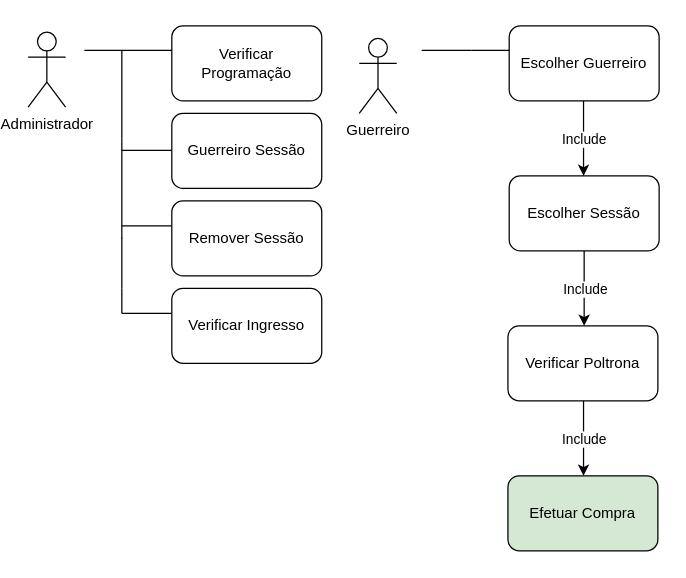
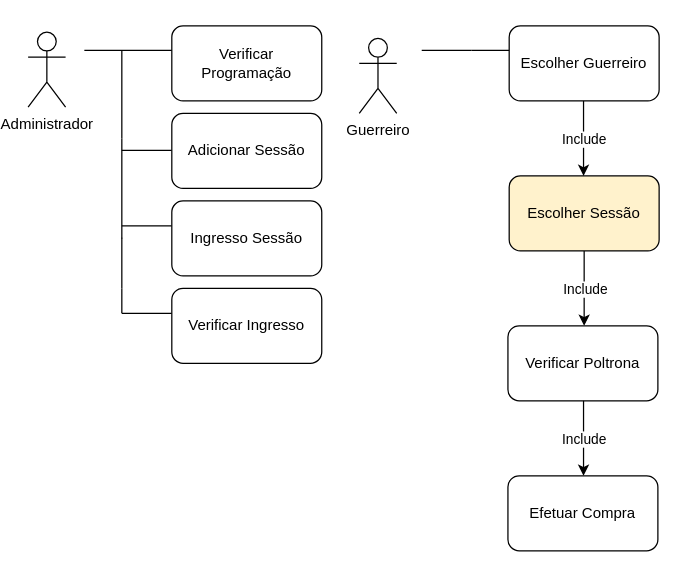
(247, 151) -> (247, 151)
(584, 213) -> (584, 213)
(247, 238) -> (247, 238)
(583, 513) -> (583, 513)
